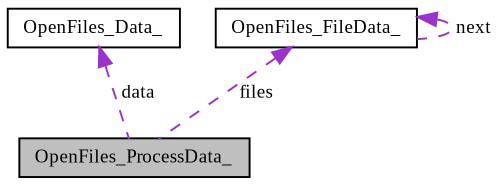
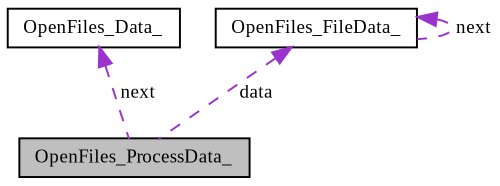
(136, 93) -> (136, 93)
(254, 93) -> (254, 93)
